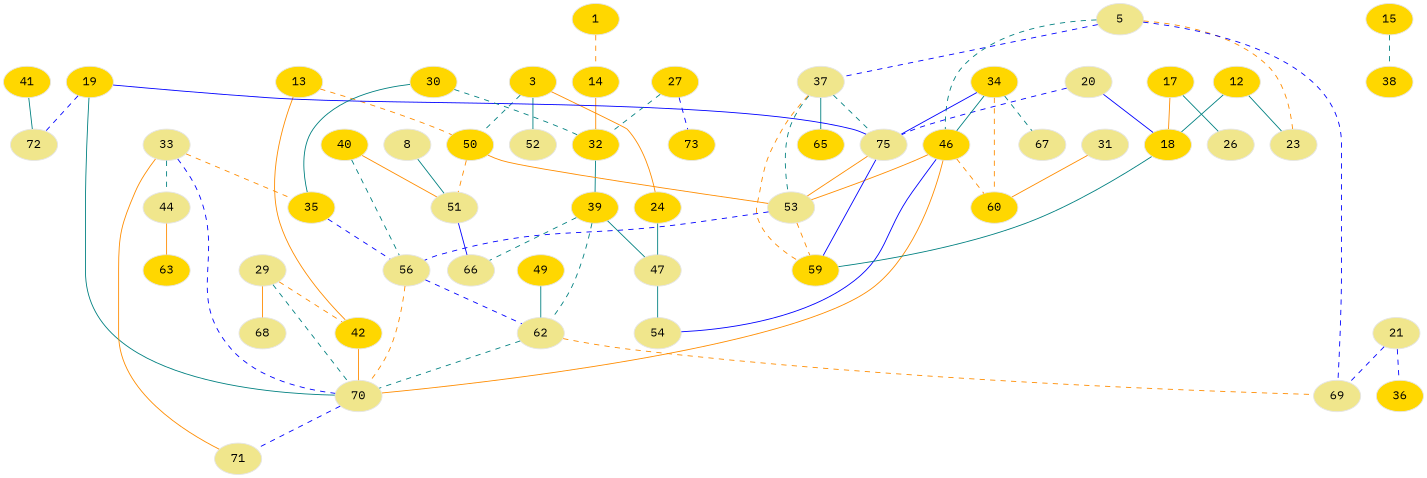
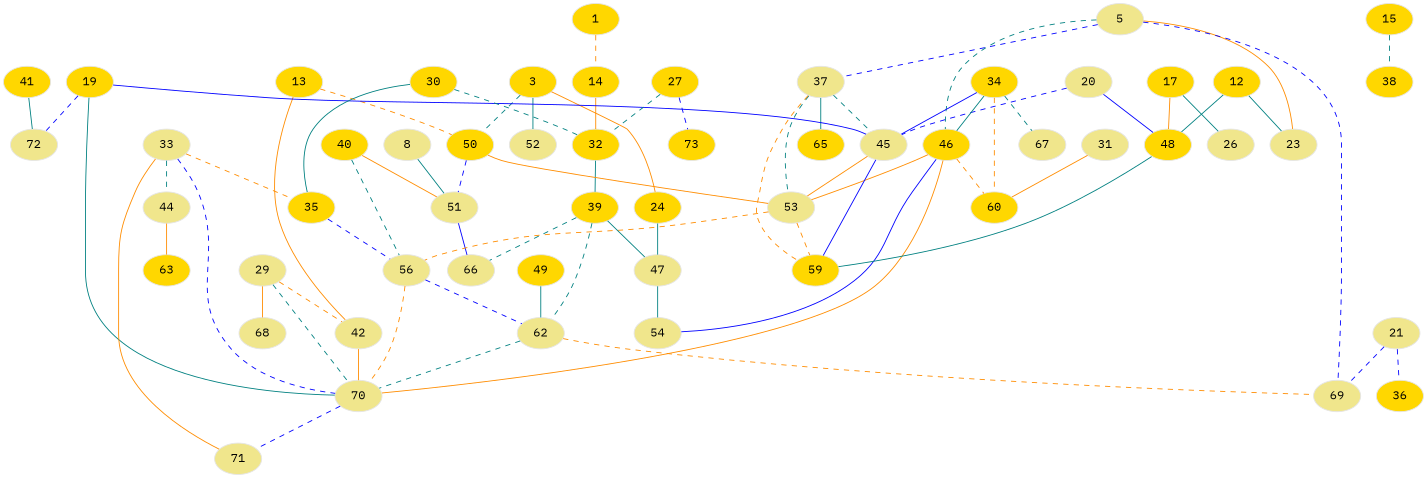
(1254, 55) -> (1254, 55)
(884, 145) -> (884, 145)
(1168, 145) -> (1168, 145)
(462, 176) -> (462, 176)
(596, 232) -> (596, 232)
(358, 333) -> (358, 333)
